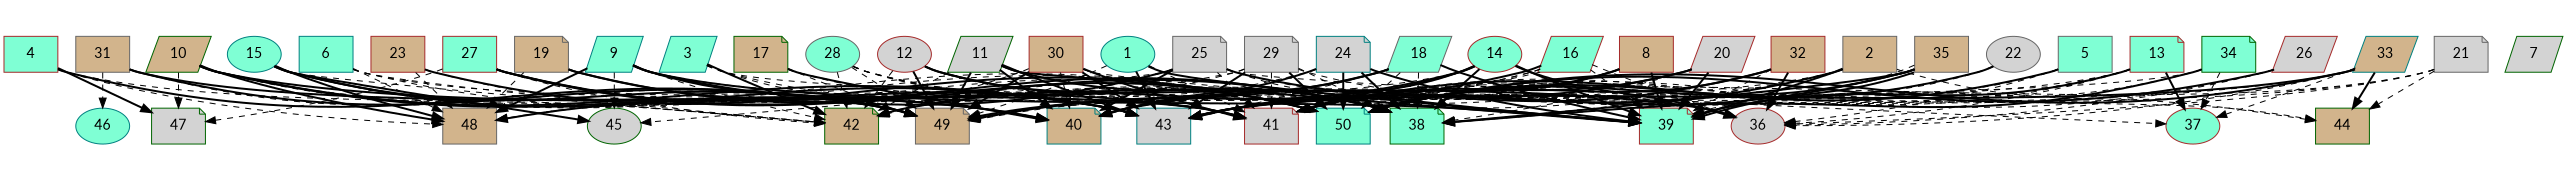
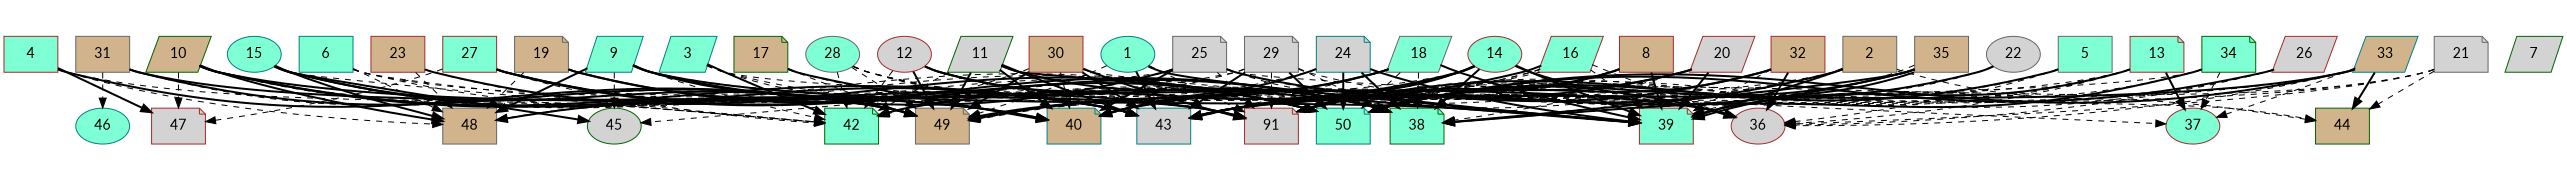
(179, 126) -> (179, 126)
(852, 126) -> (852, 126)
(1271, 126) -> (1271, 126)
